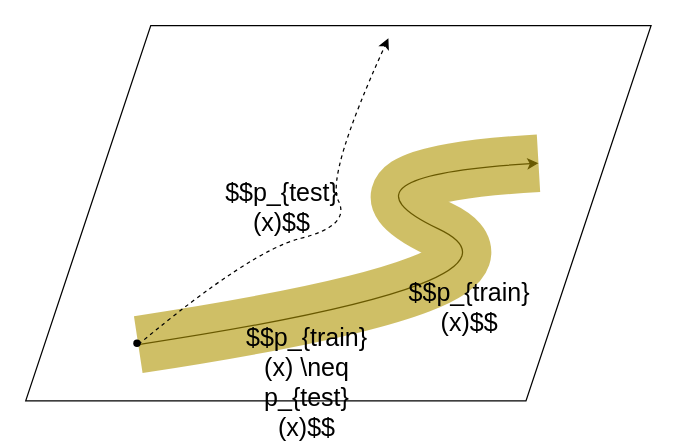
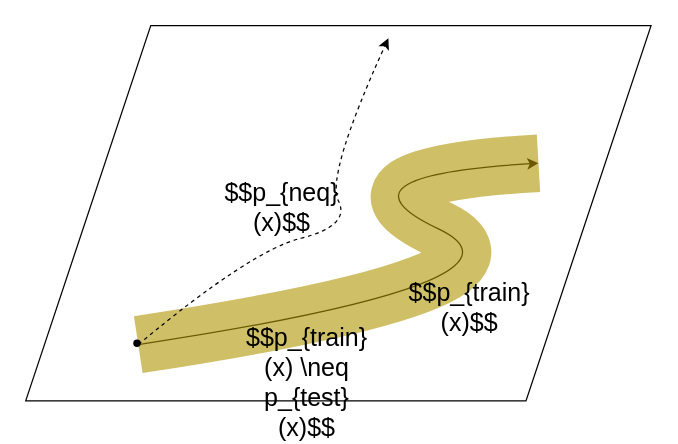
(282, 207) -> (282, 207)
